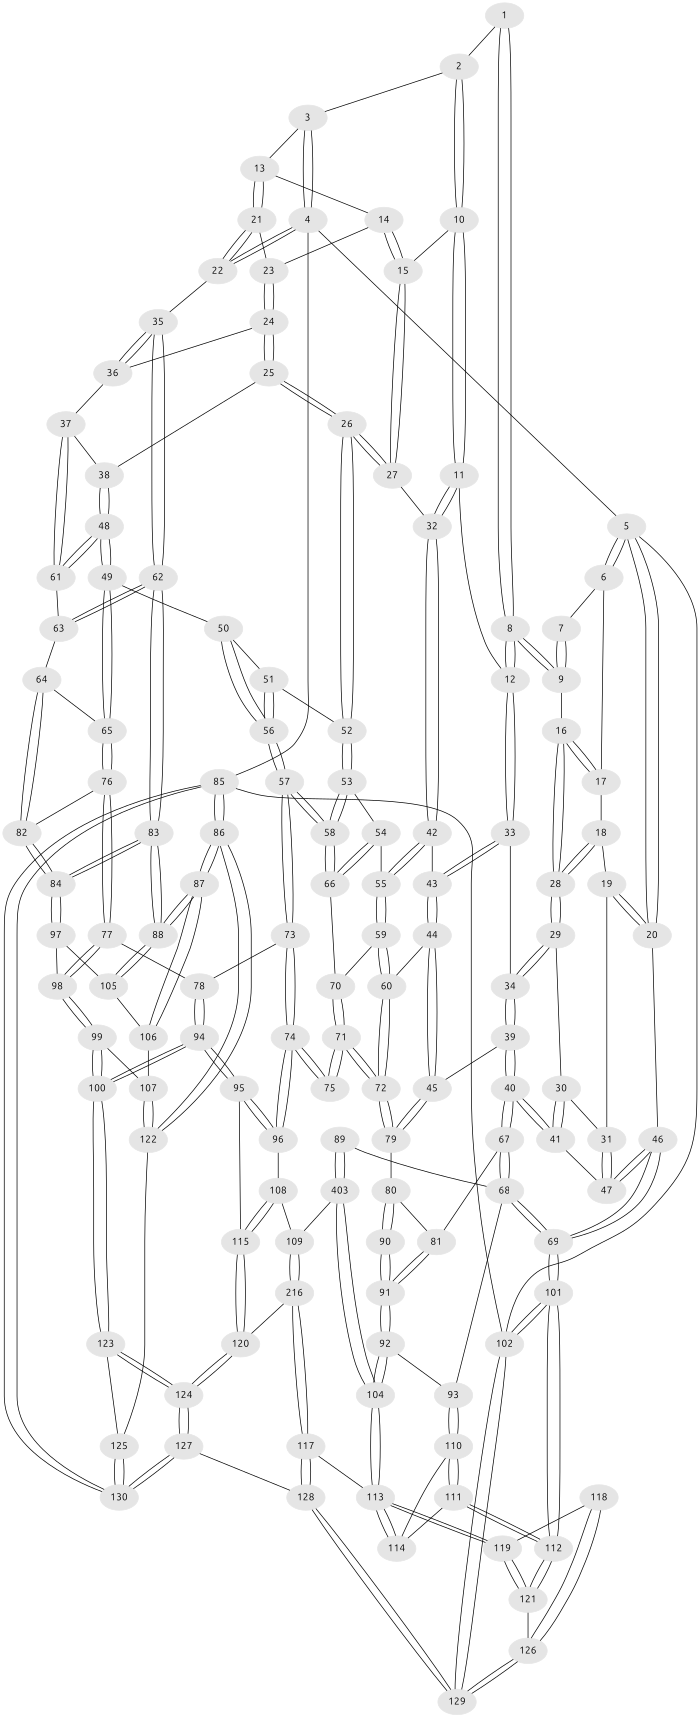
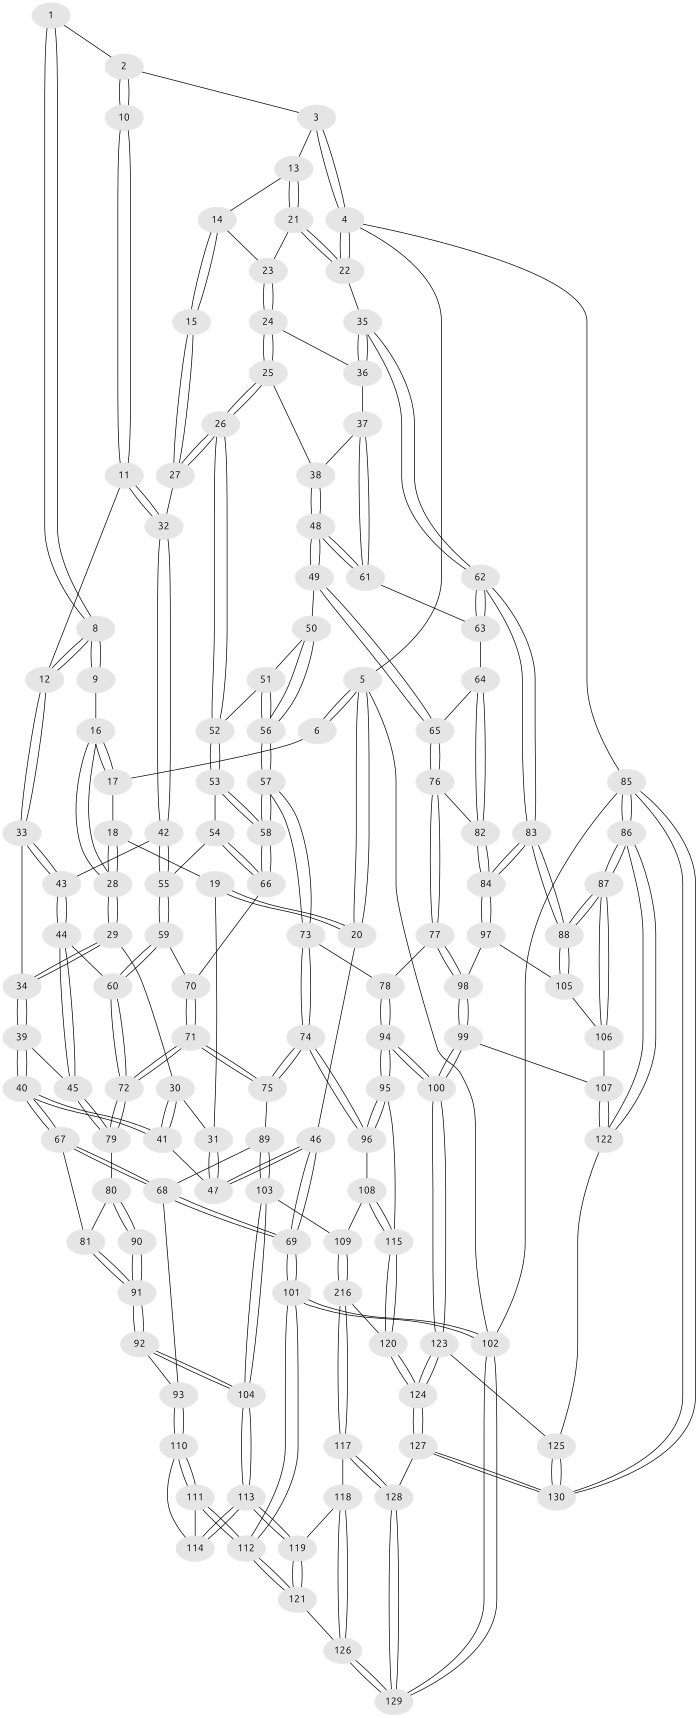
(431, 246) -> none
(561, 629) -> none
none -> (266, 1114)
(340, 1191) -> (265, 1191)
(341, 1472) -> (343, 1472)
